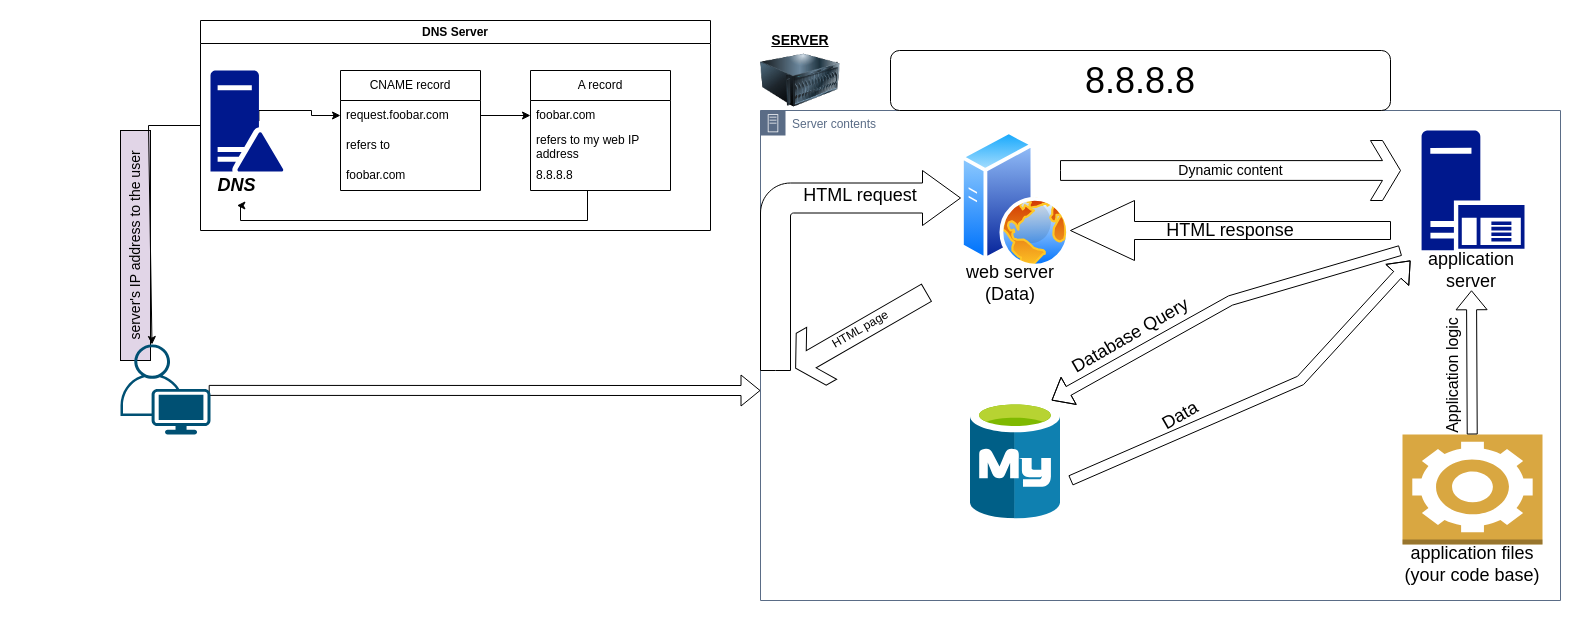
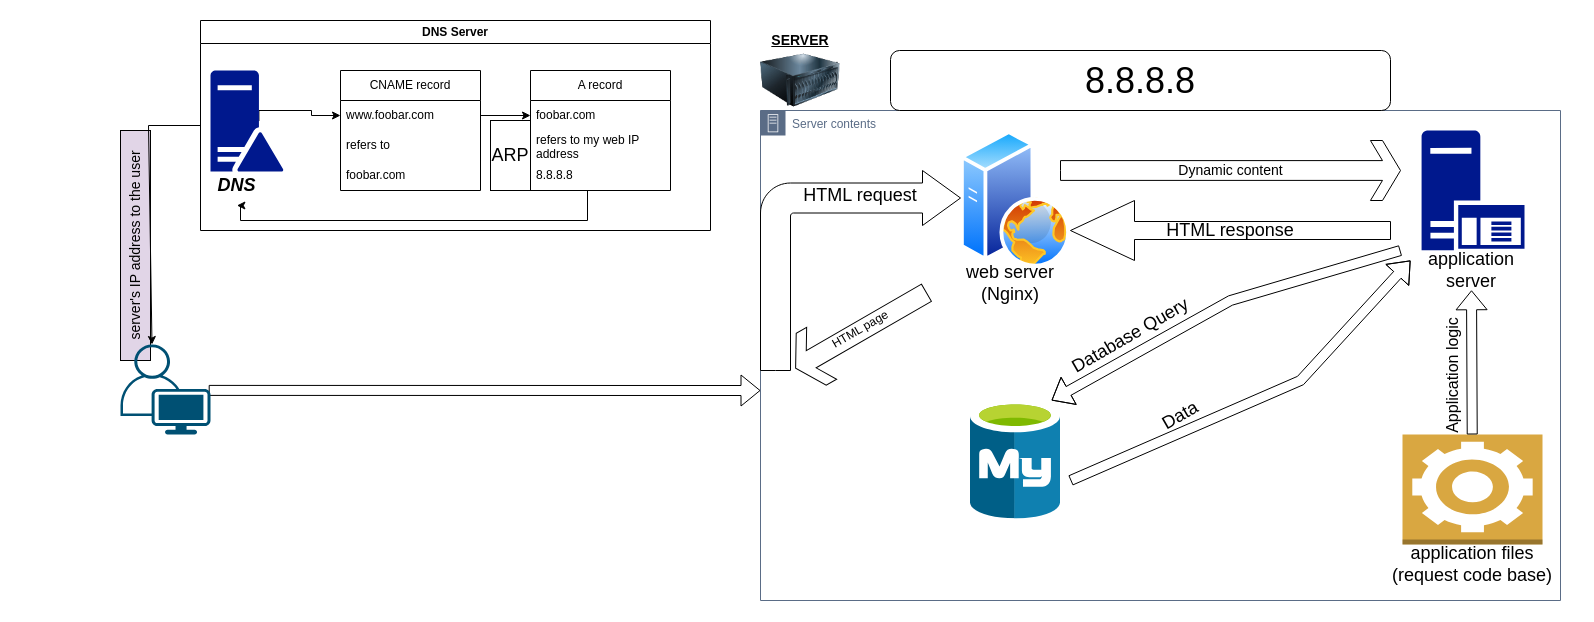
(404, 116) -> (390, 116)
none -> (511, 156)
(1011, 284) -> (1011, 284)
(1473, 565) -> (1473, 565)
